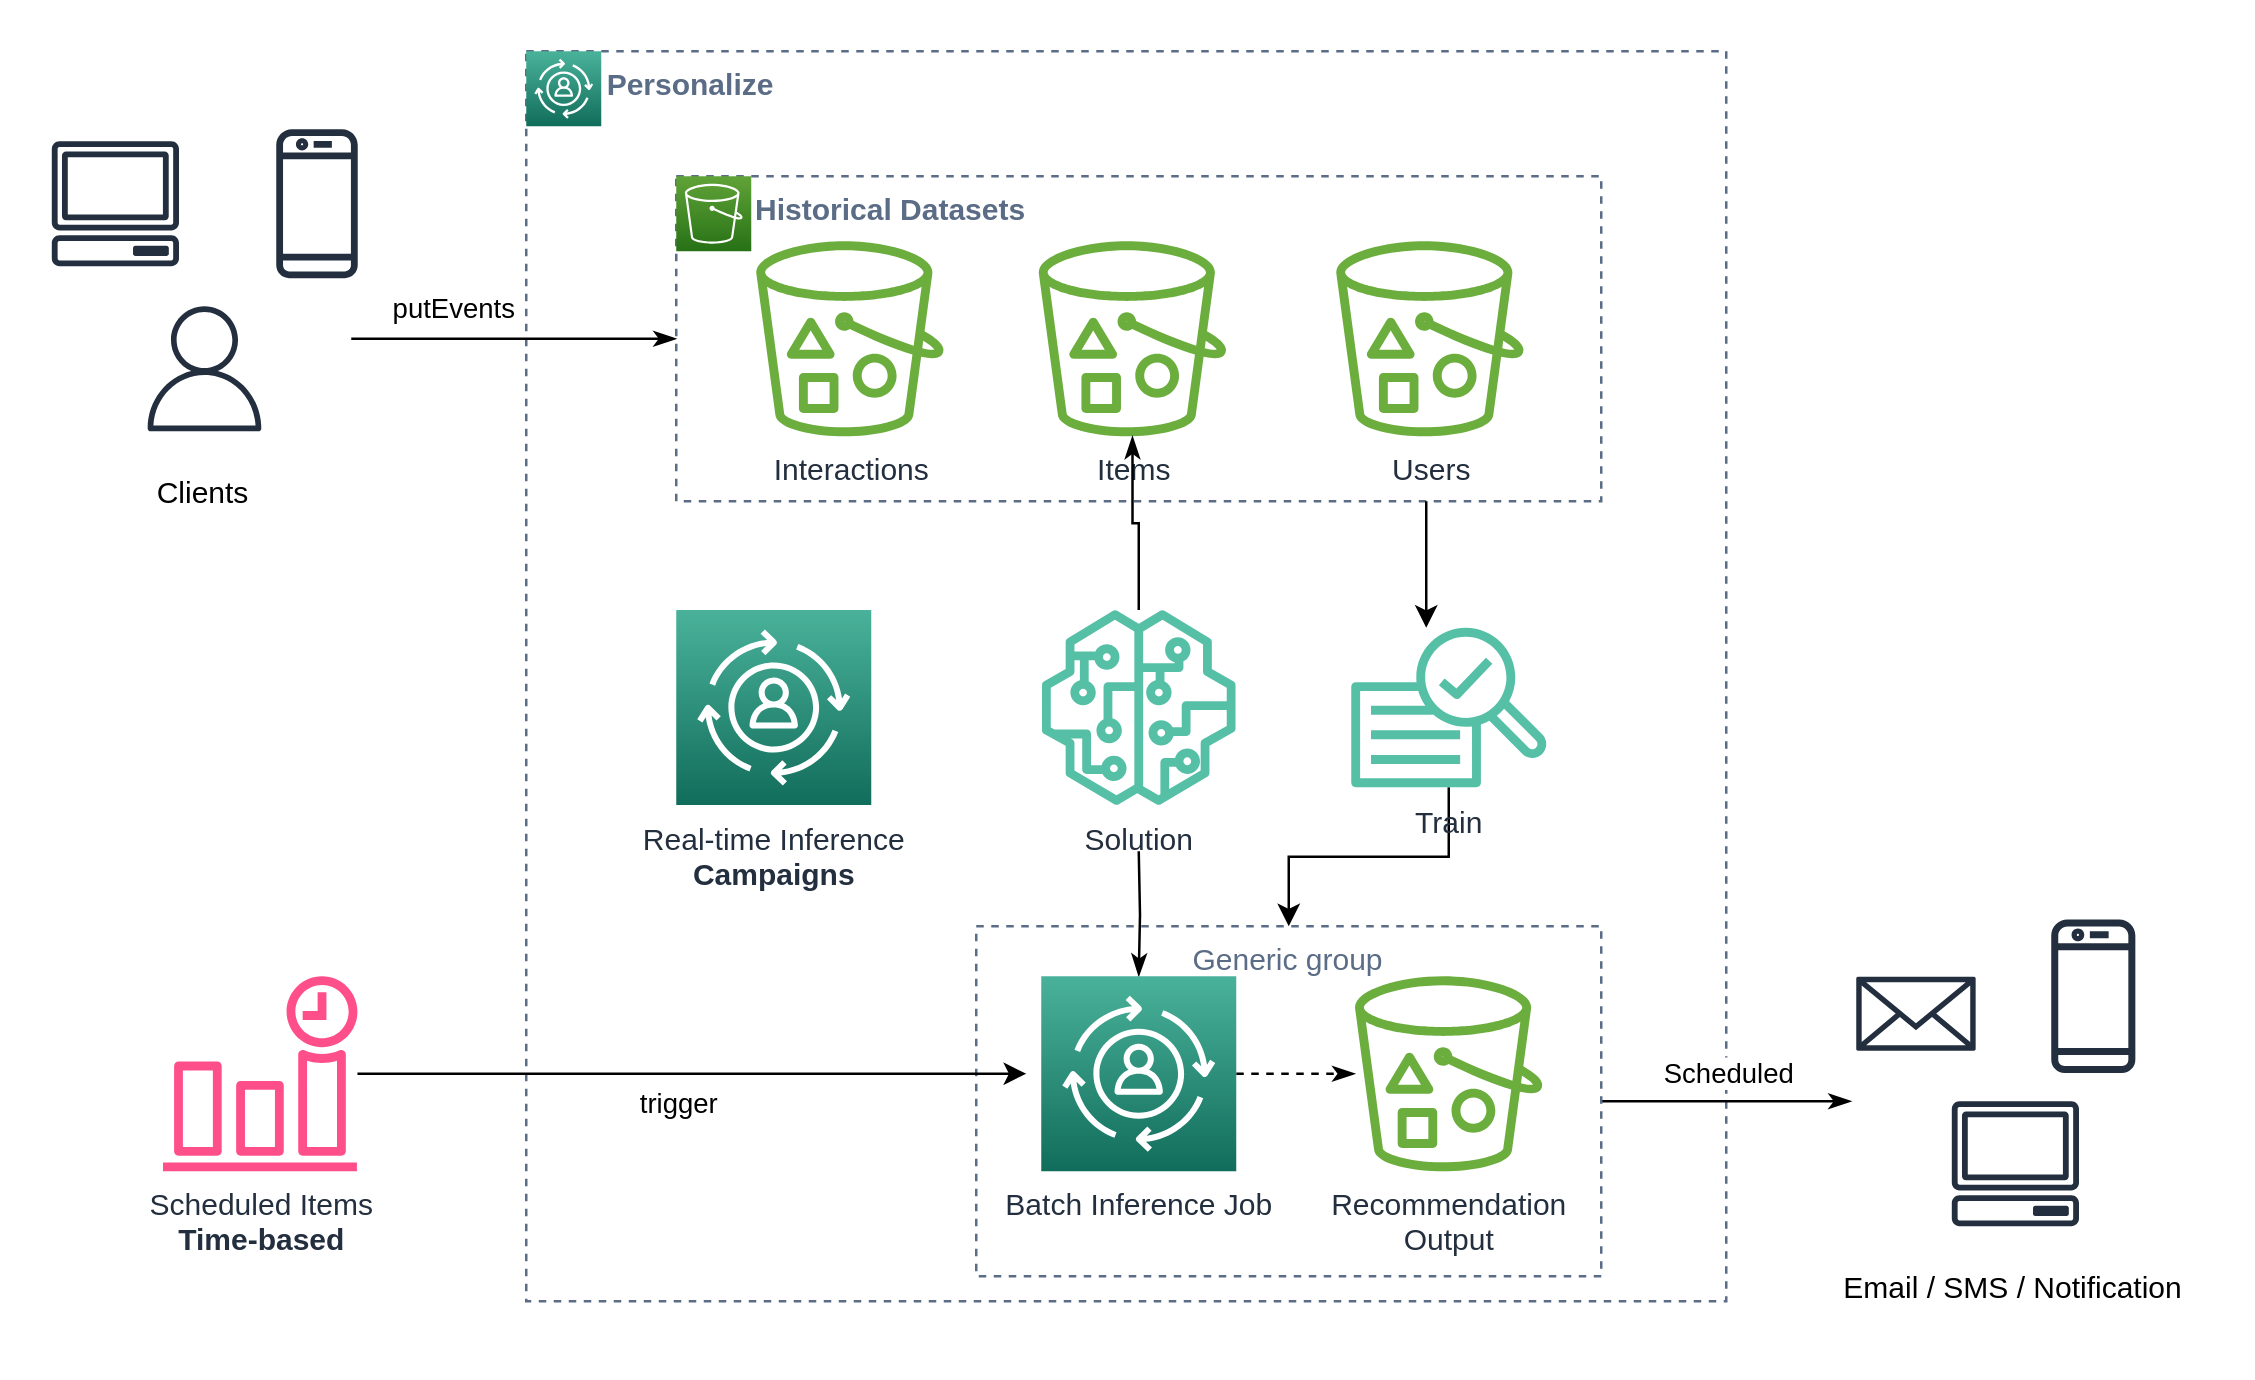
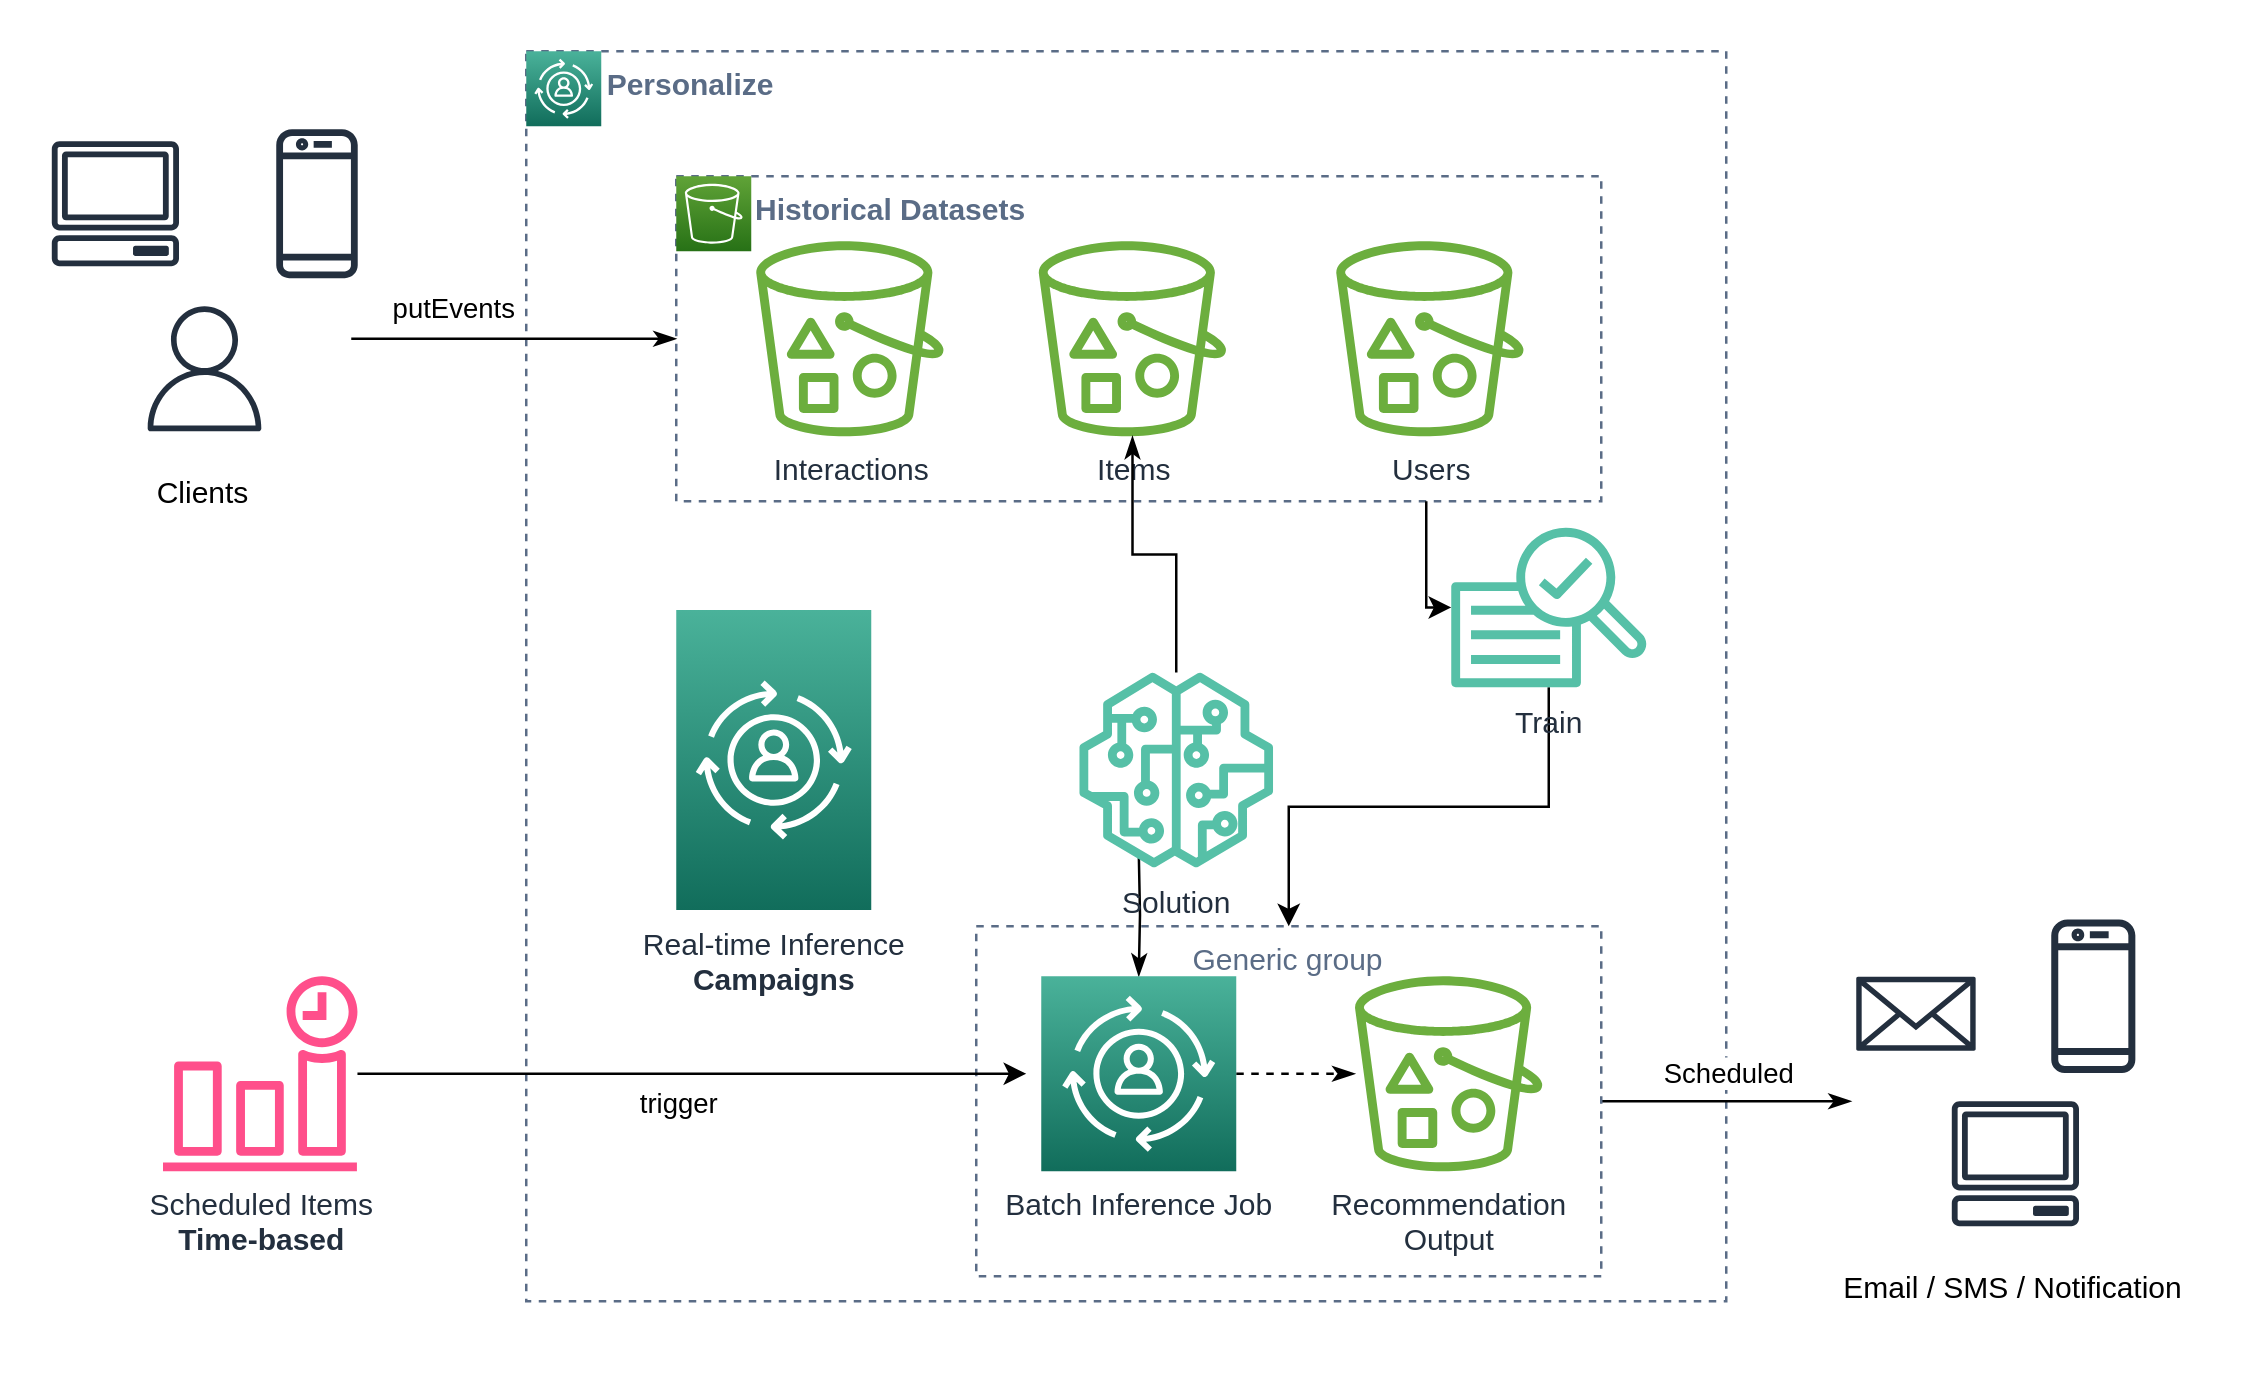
(774, 708) -> (774, 760)
(1139, 708) -> (1176, 770)
(1449, 708) -> (1549, 608)
